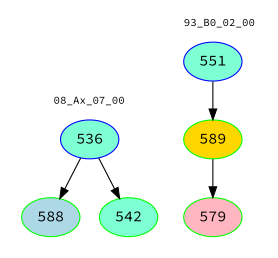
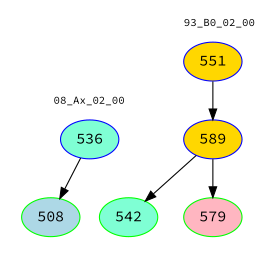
(213, 62) -> (213, 62)
(90, 101) -> (90, 101)
(213, 139) -> (213, 139)
(107, 173) -> (182, 168)
(51, 217) -> (51, 217)
